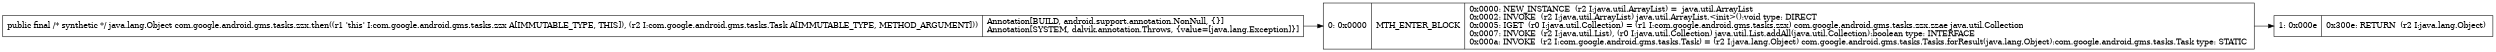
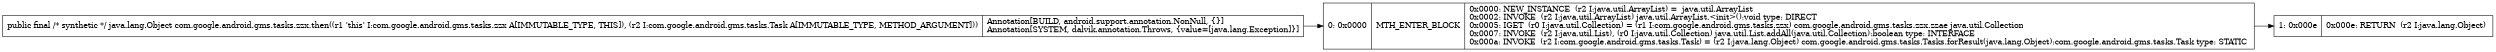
(2407, 26) -> (2407, 26)
